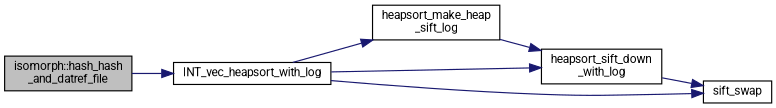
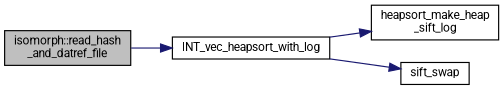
(602, 67) -> none
(68, 73) -> (68, 48)
